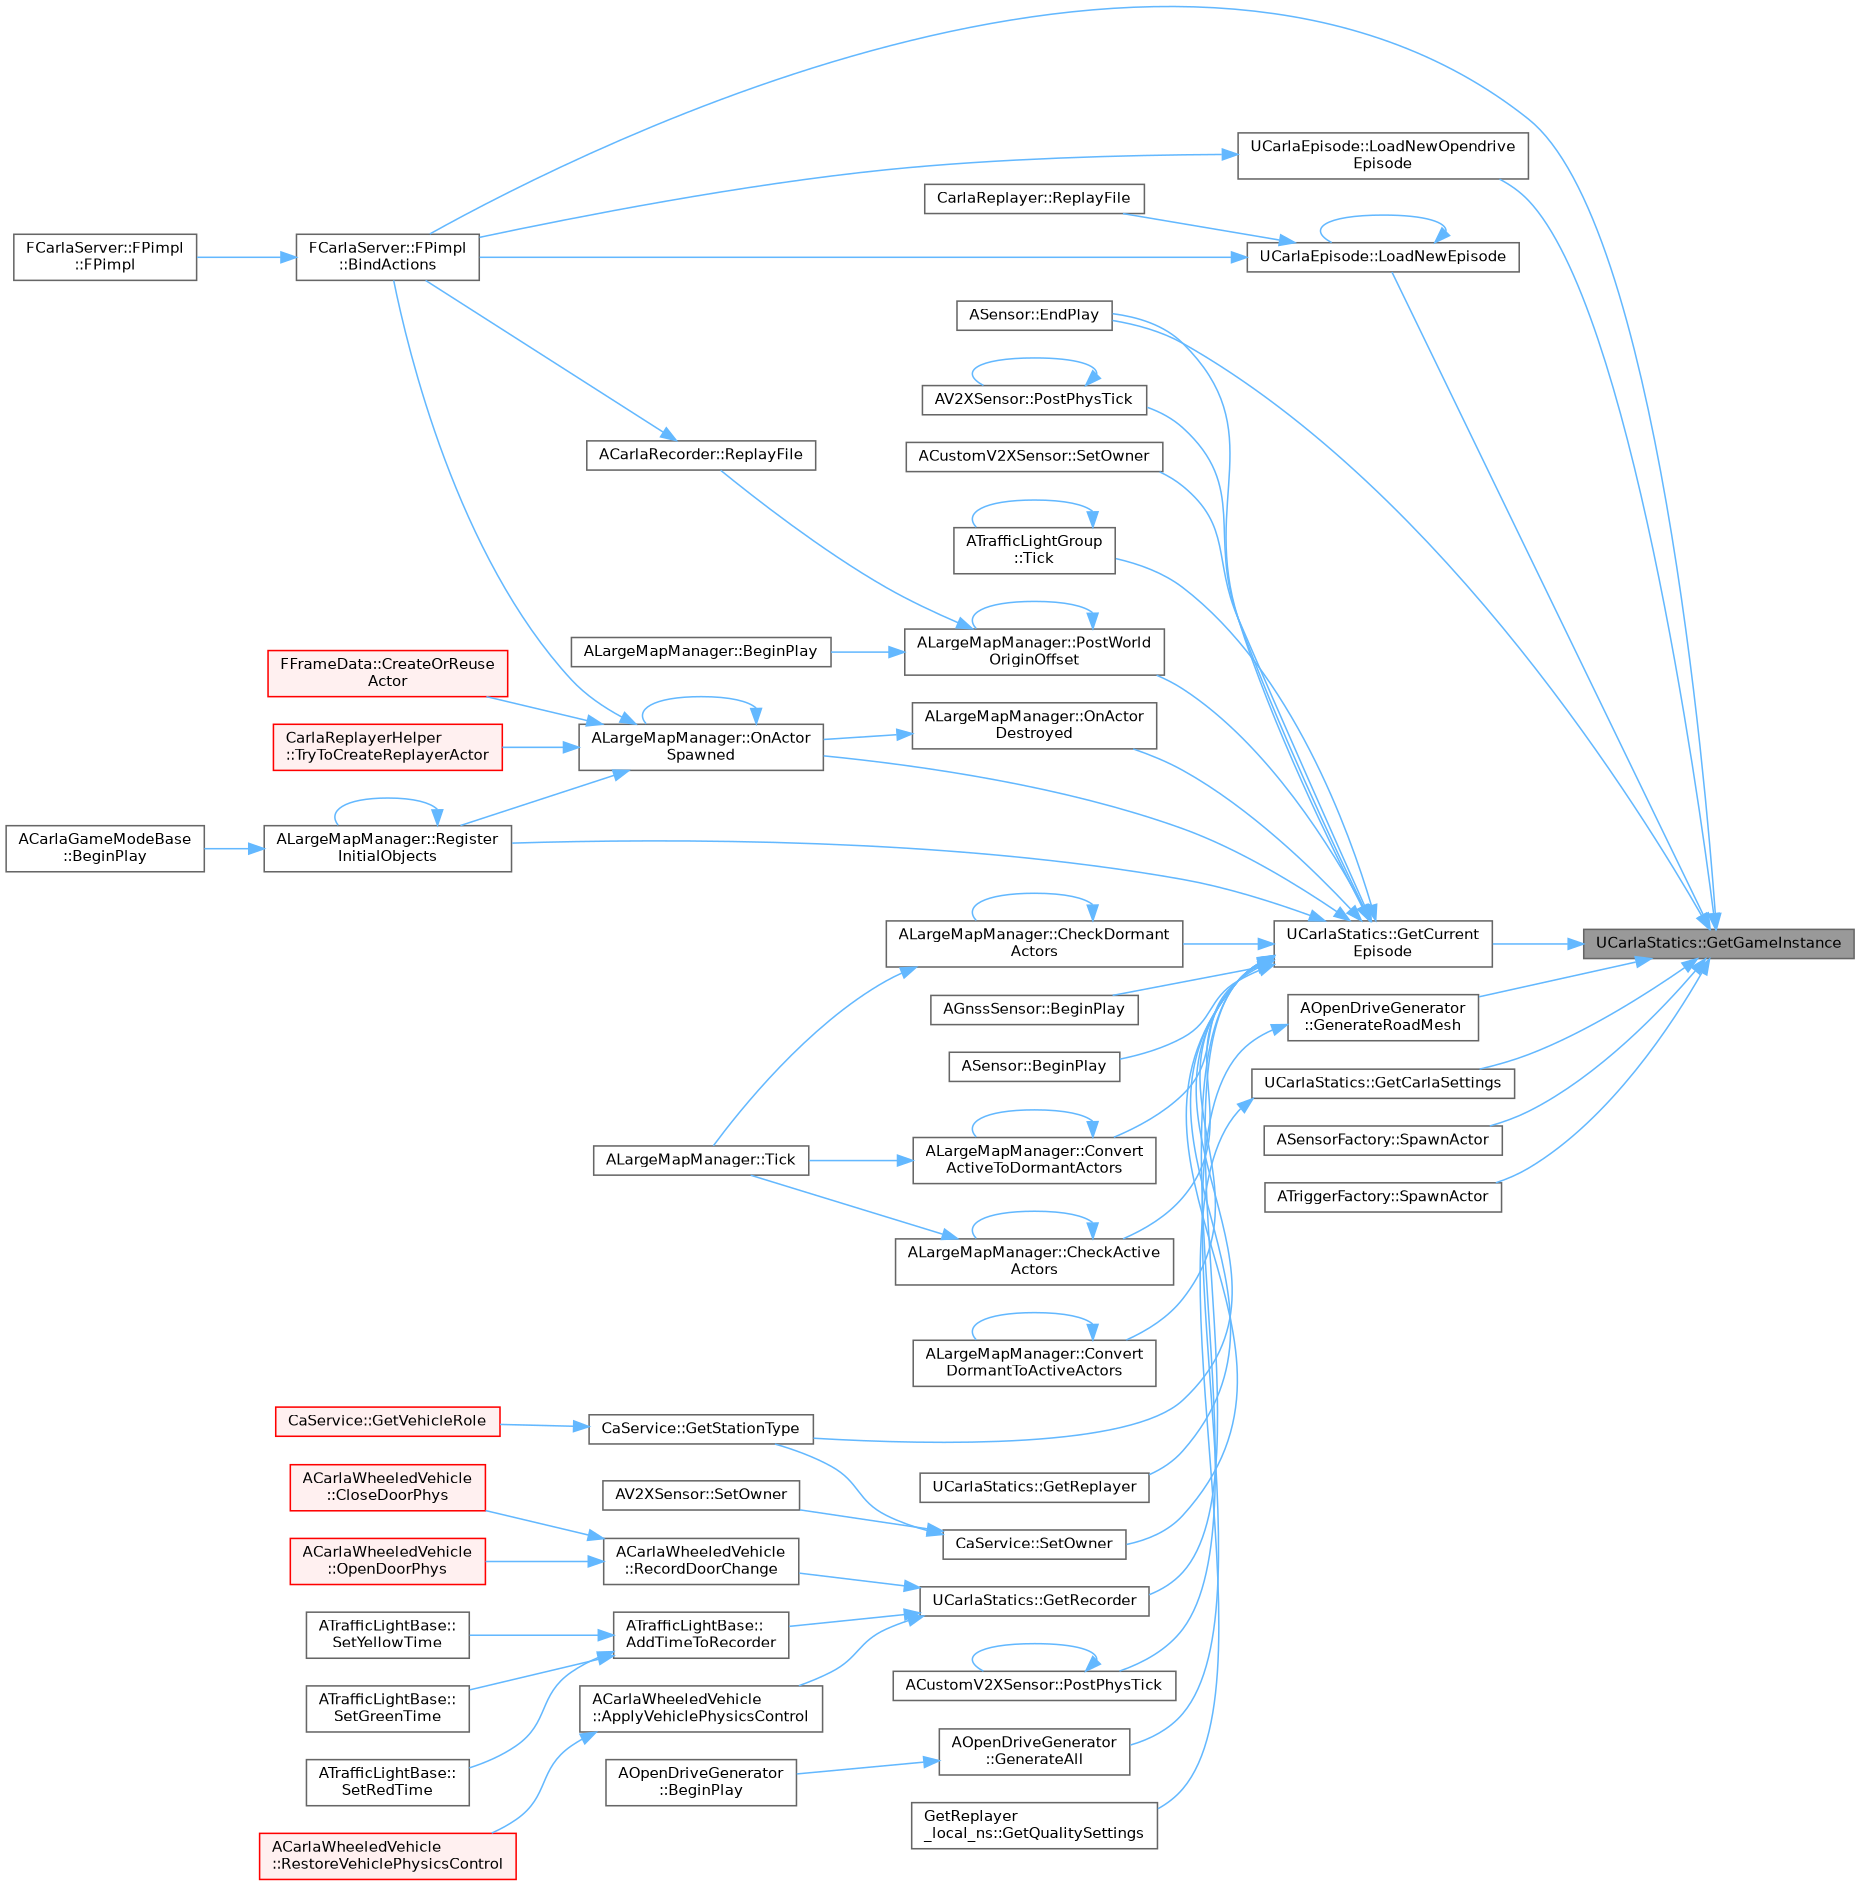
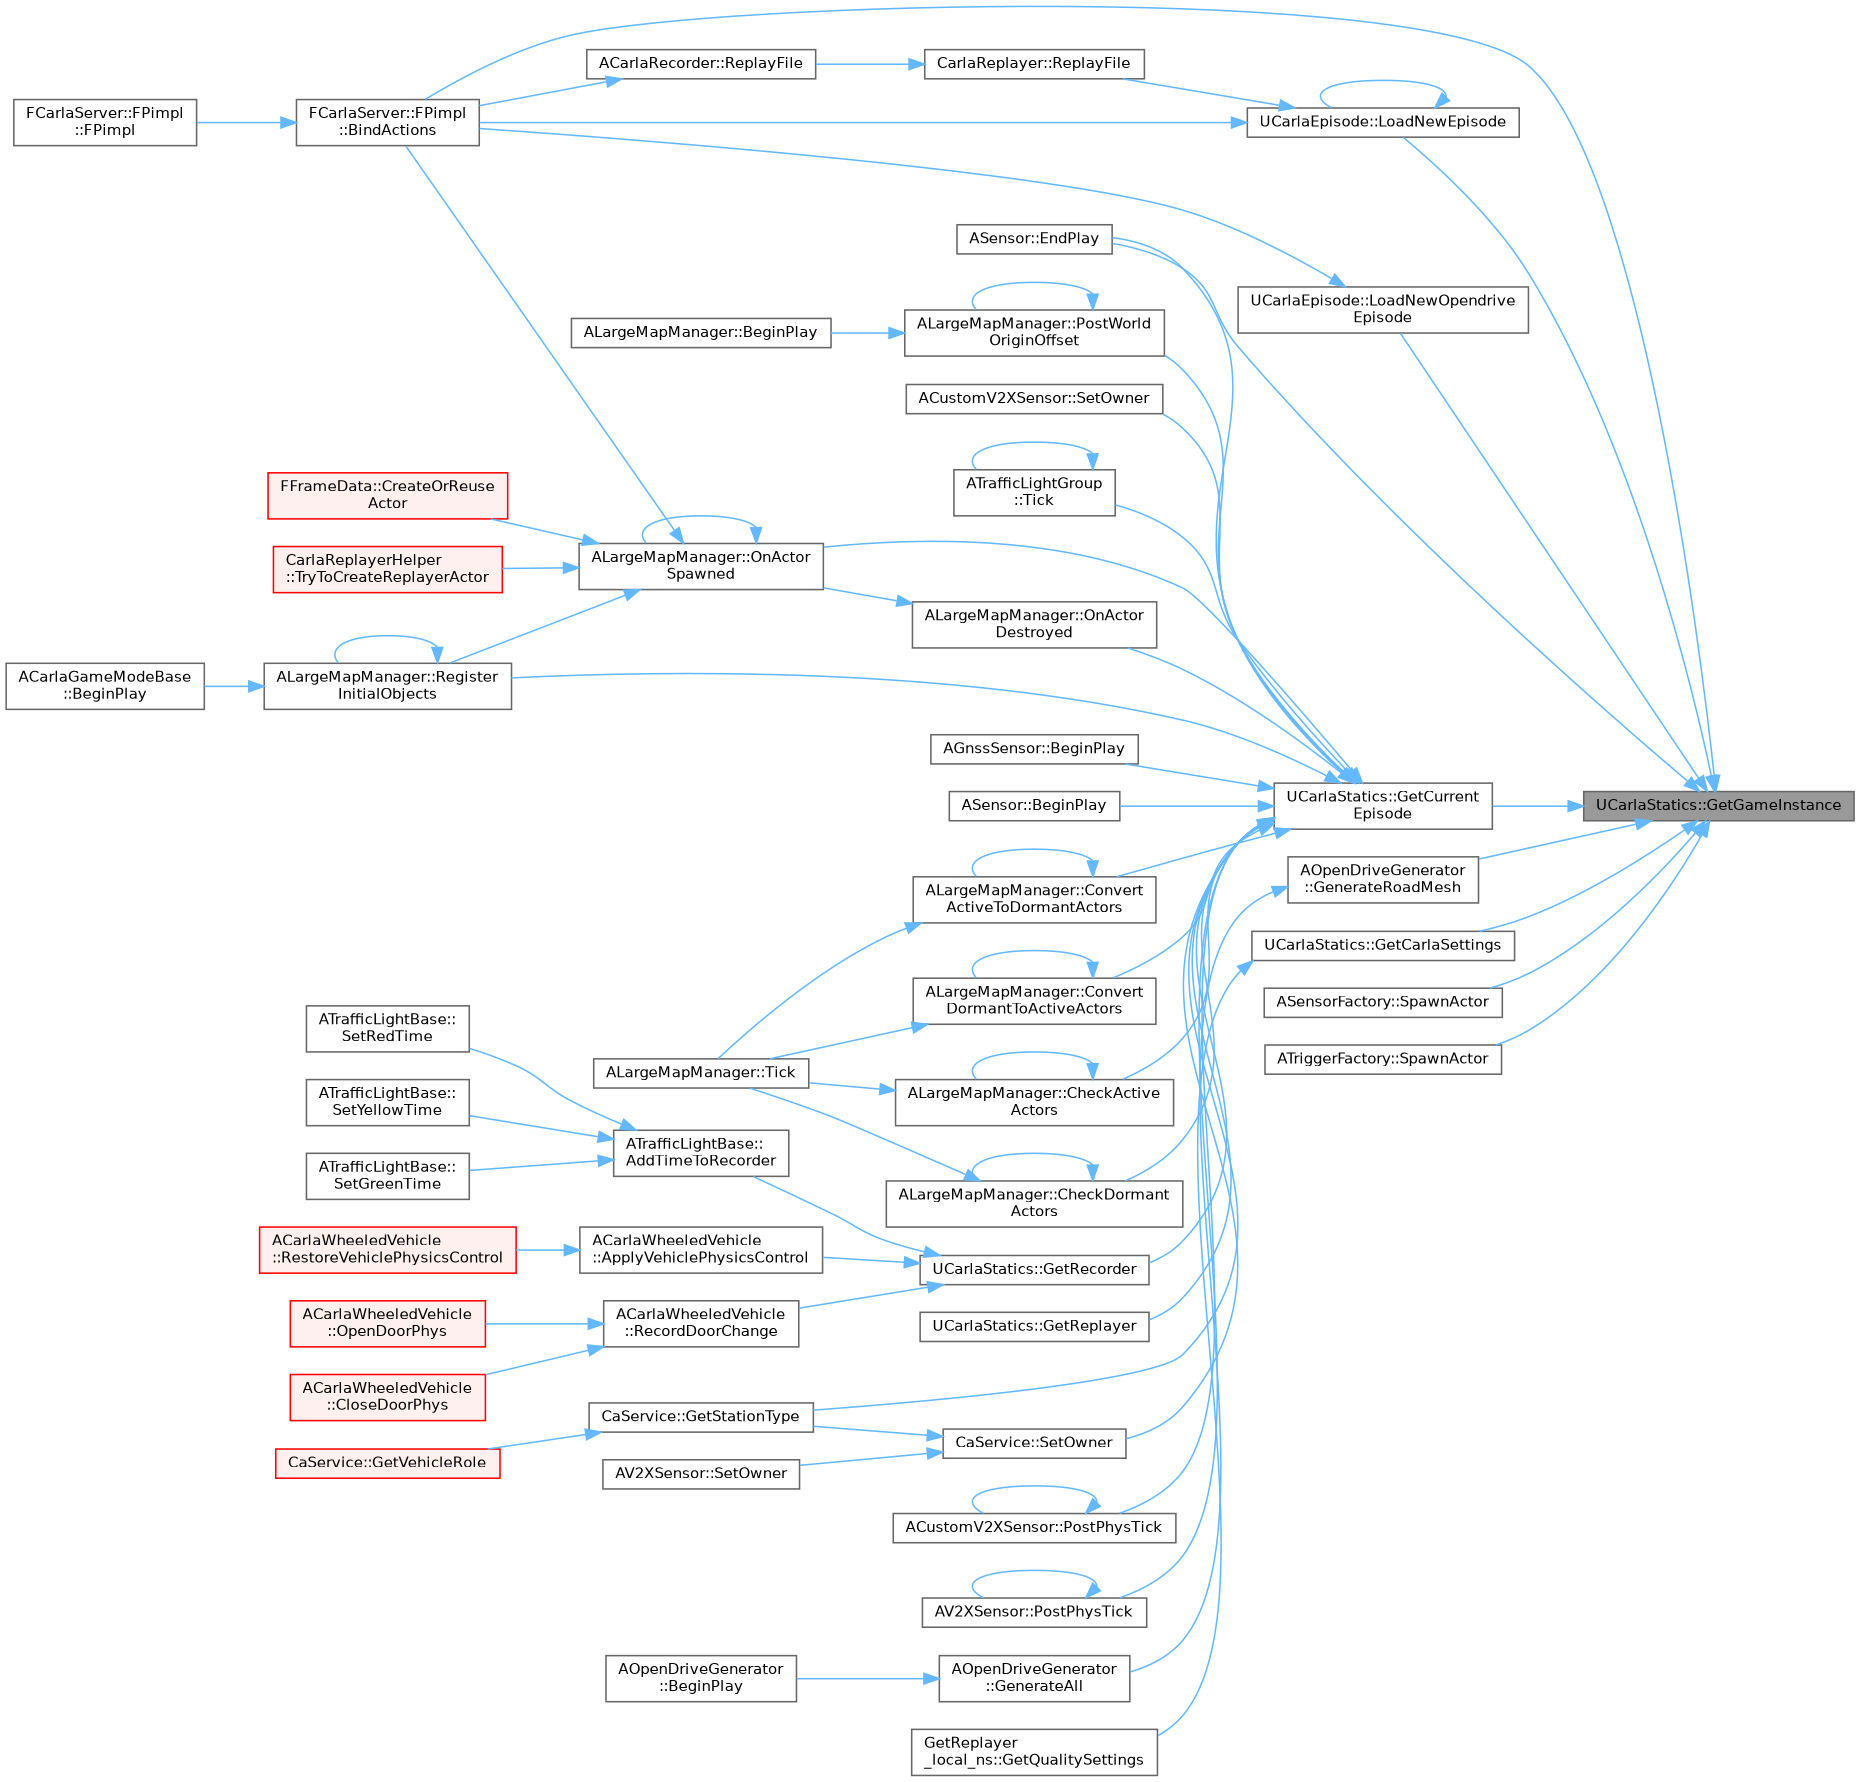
(834, 555) -> (862, 64)
none -> (841, 1043)
